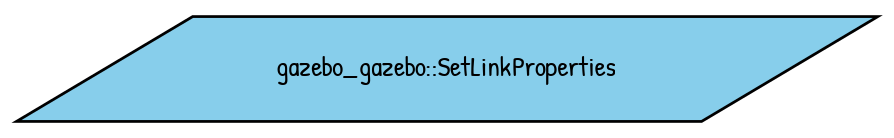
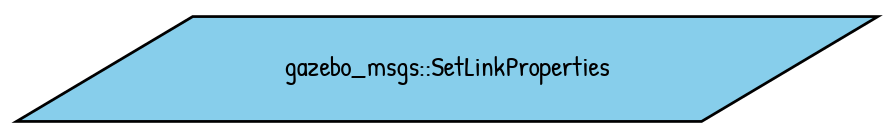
(447, 69) -> (447, 69)
